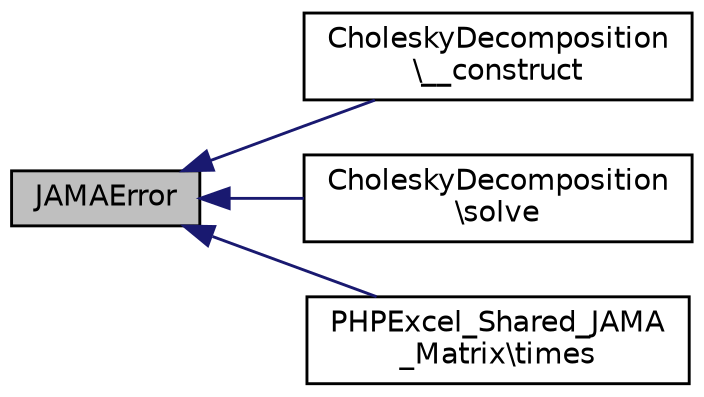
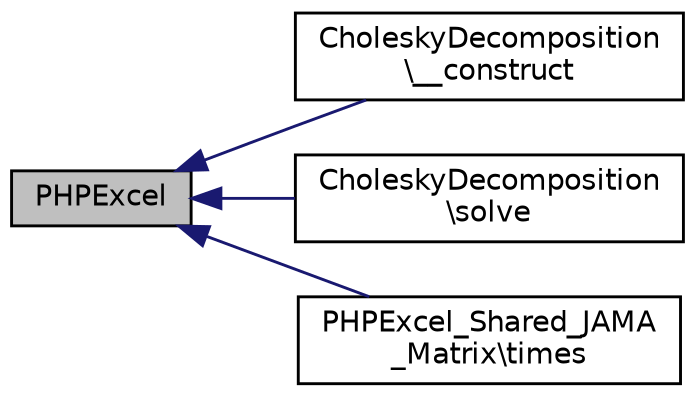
(106, 198) -> (101, 198)
